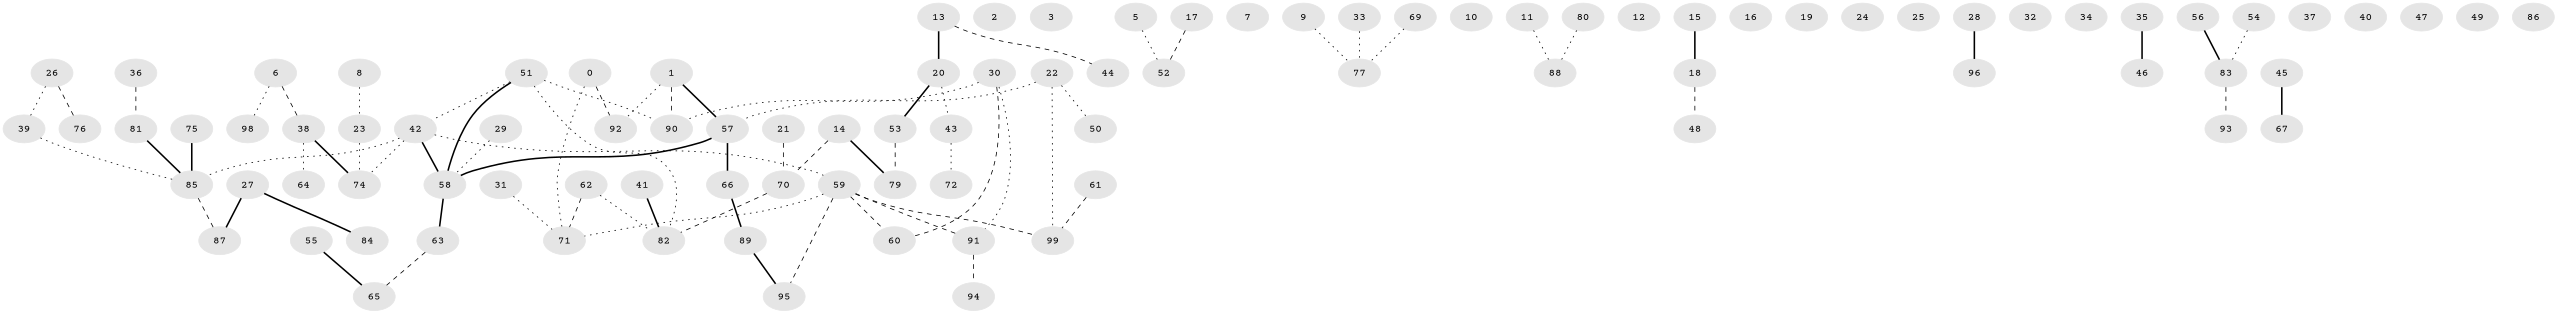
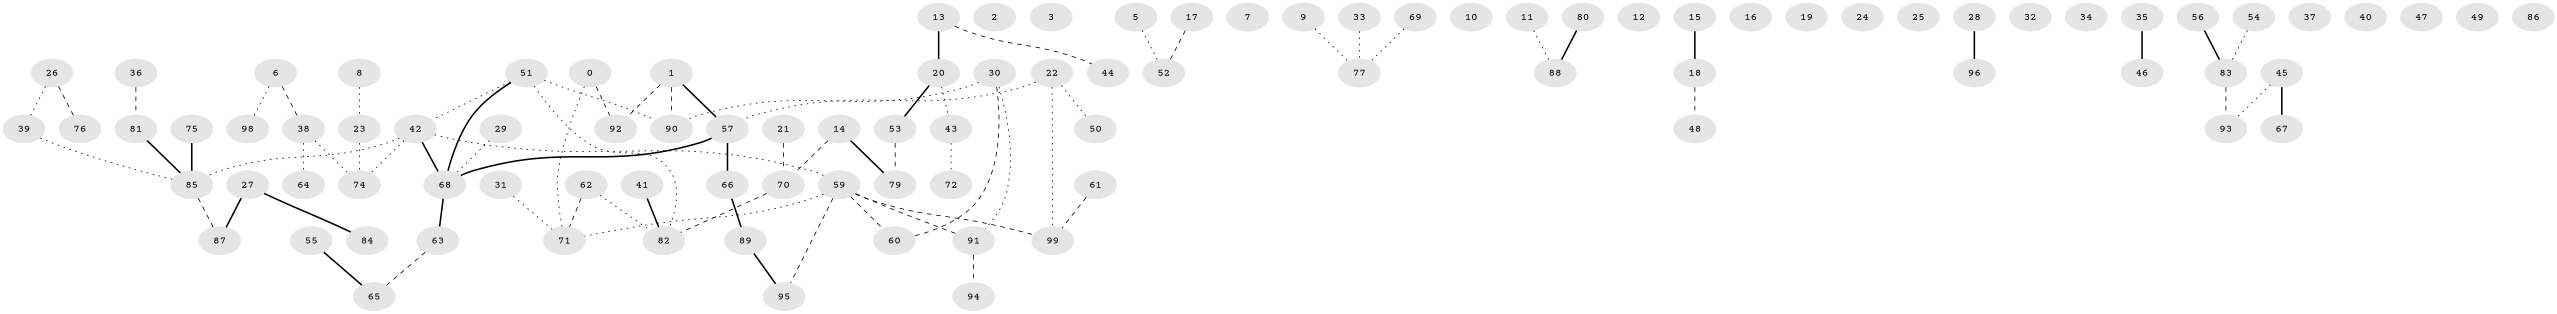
(1569, 45) -> (1569, 45)
(644, 101) -> (644, 101)
none -> (2254, 101)
(334, 159) -> (334, 159)
(445, 185) -> (445, 185)
